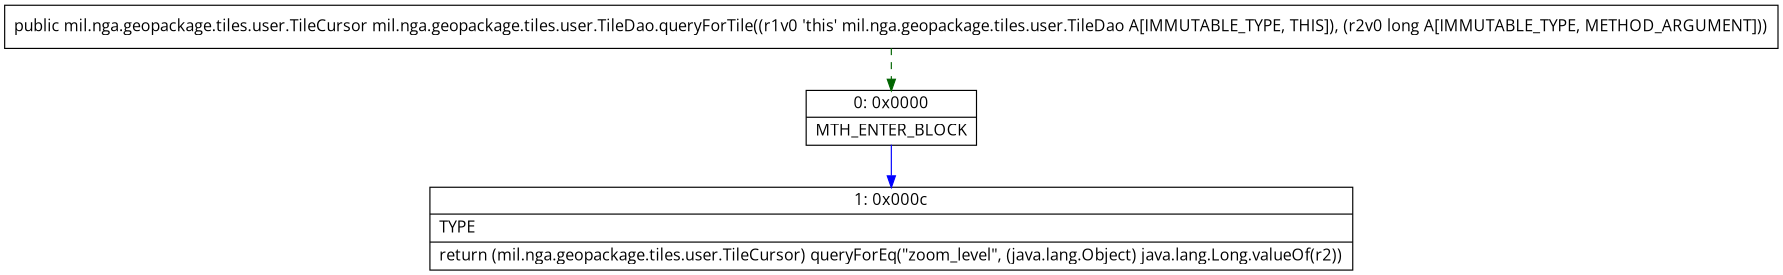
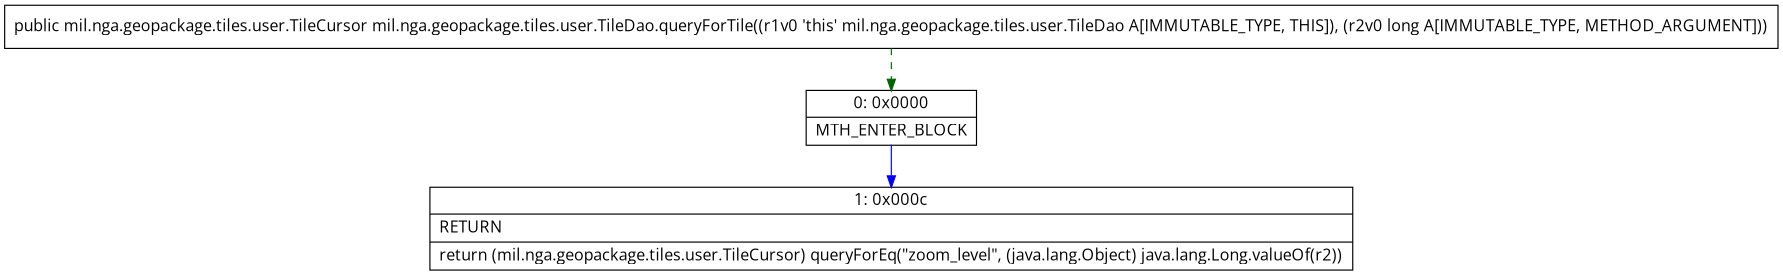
(457, 228) -> (471, 228)
